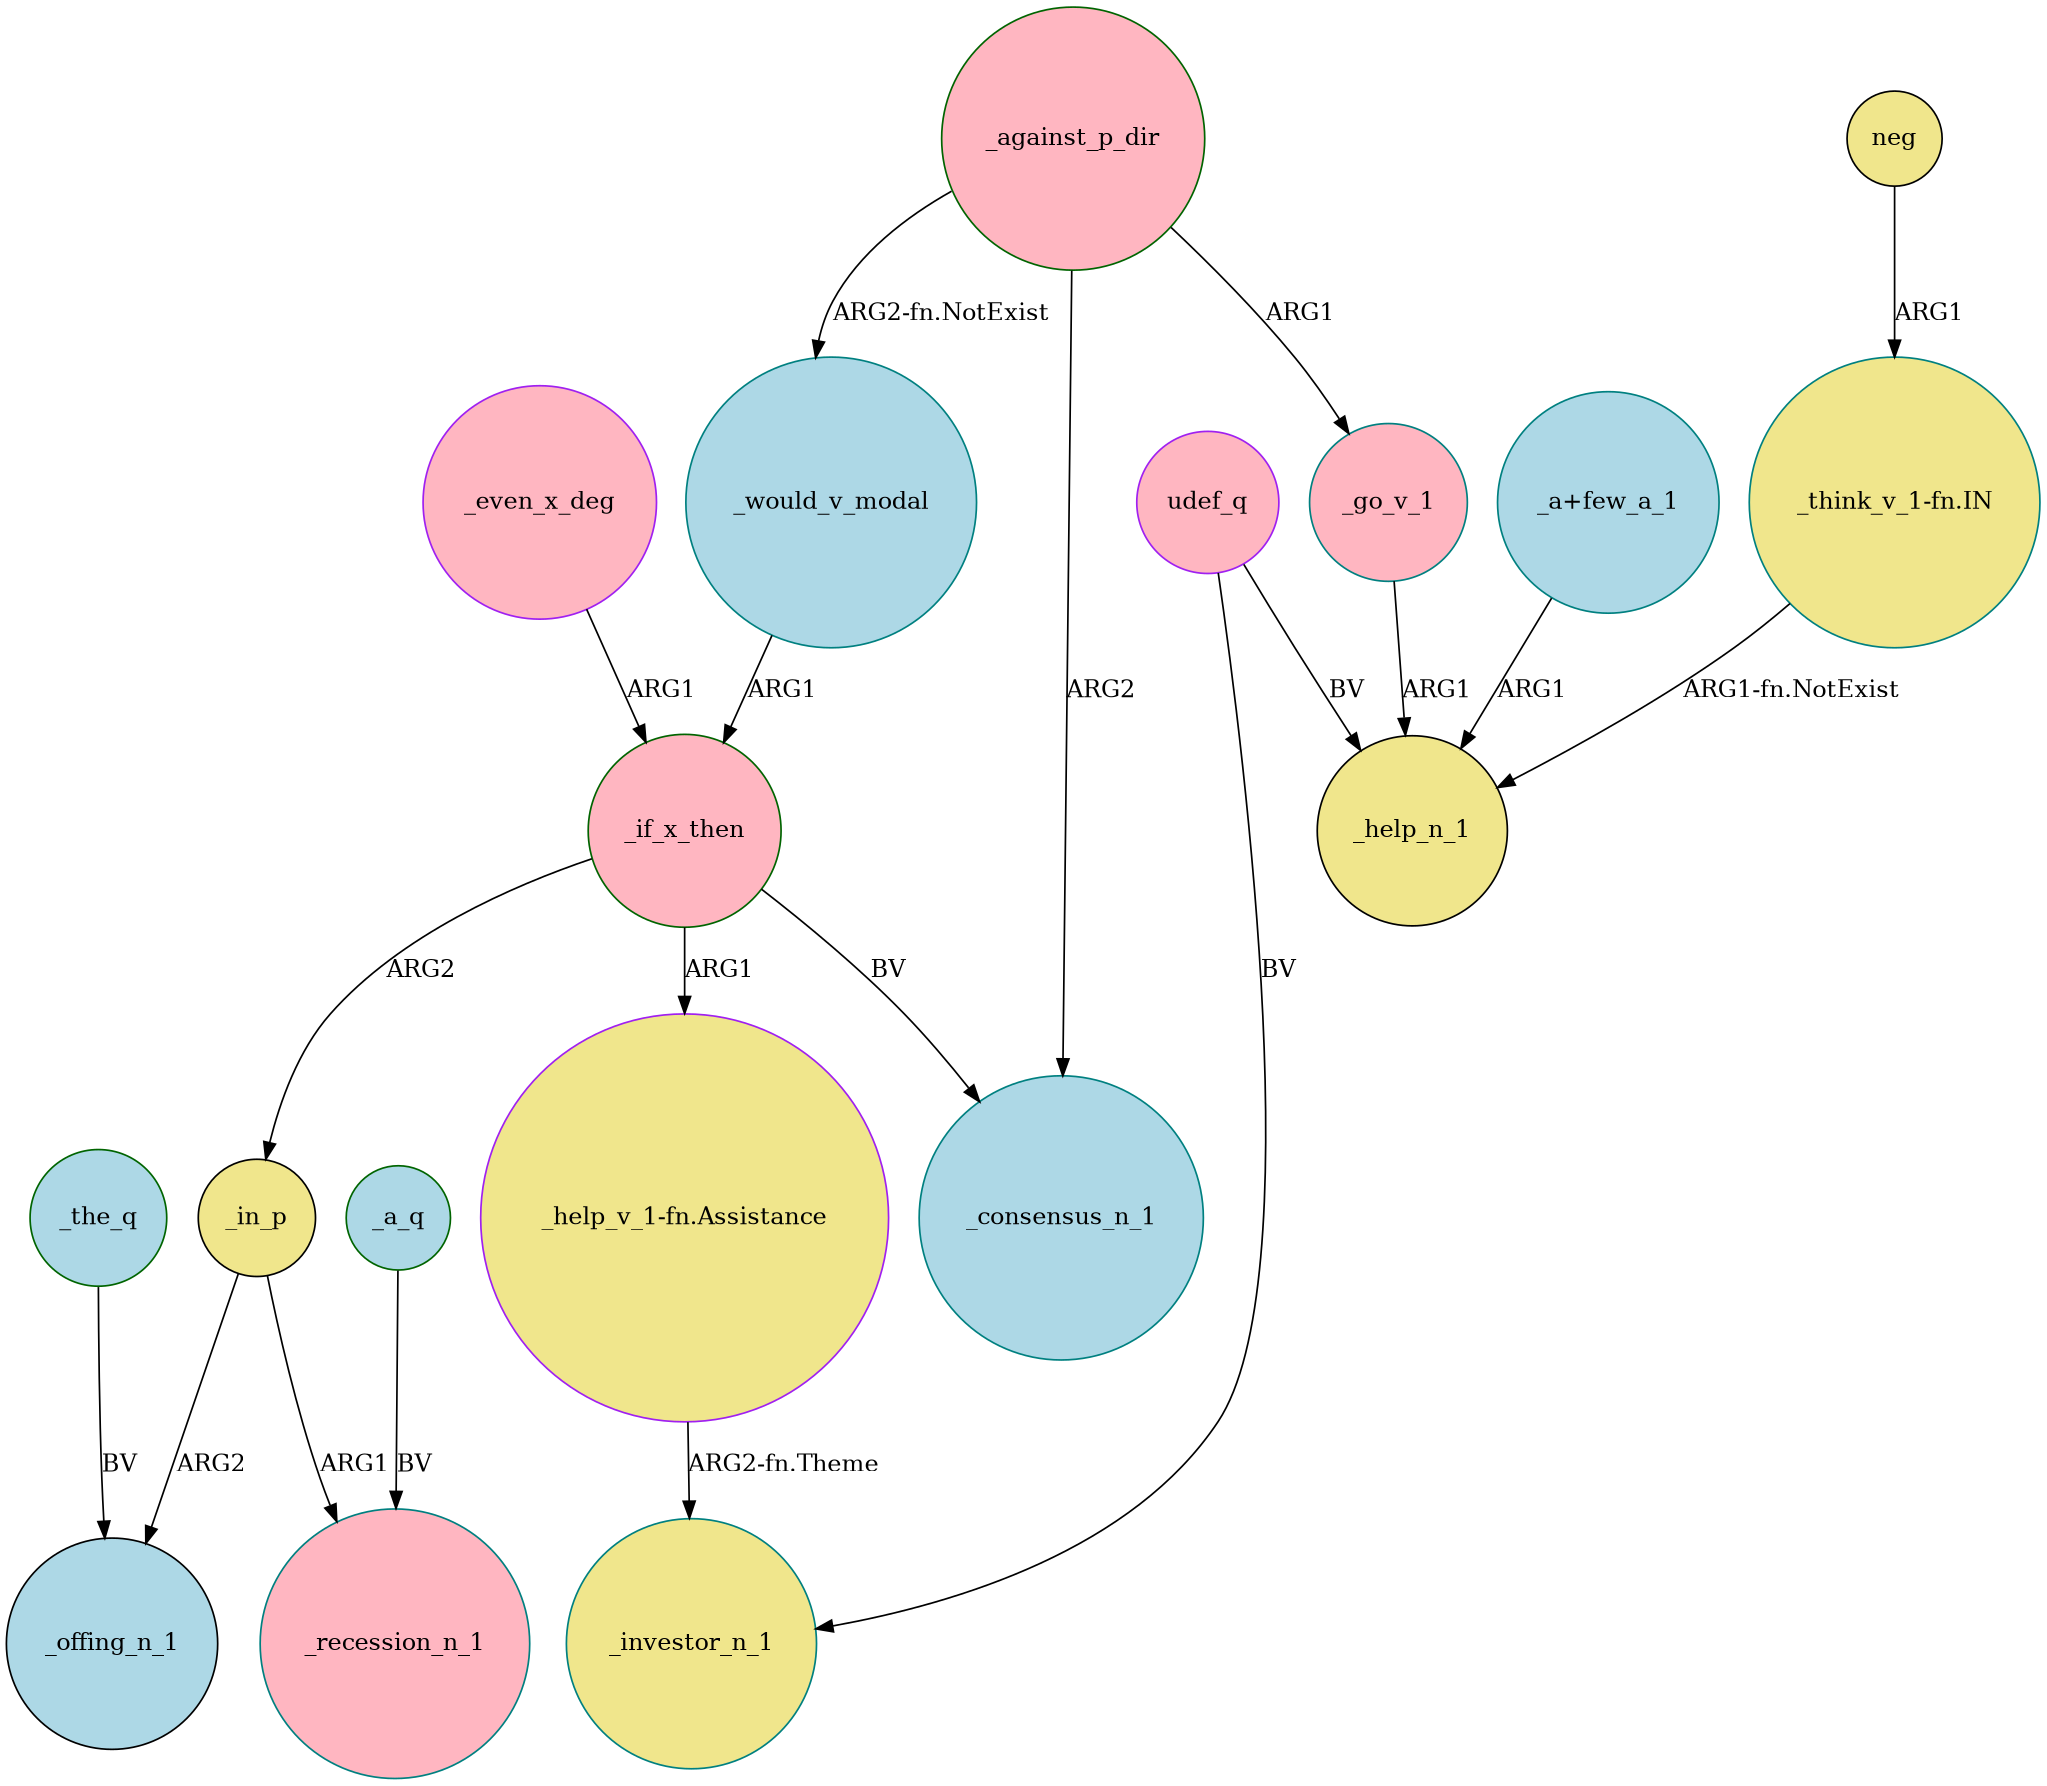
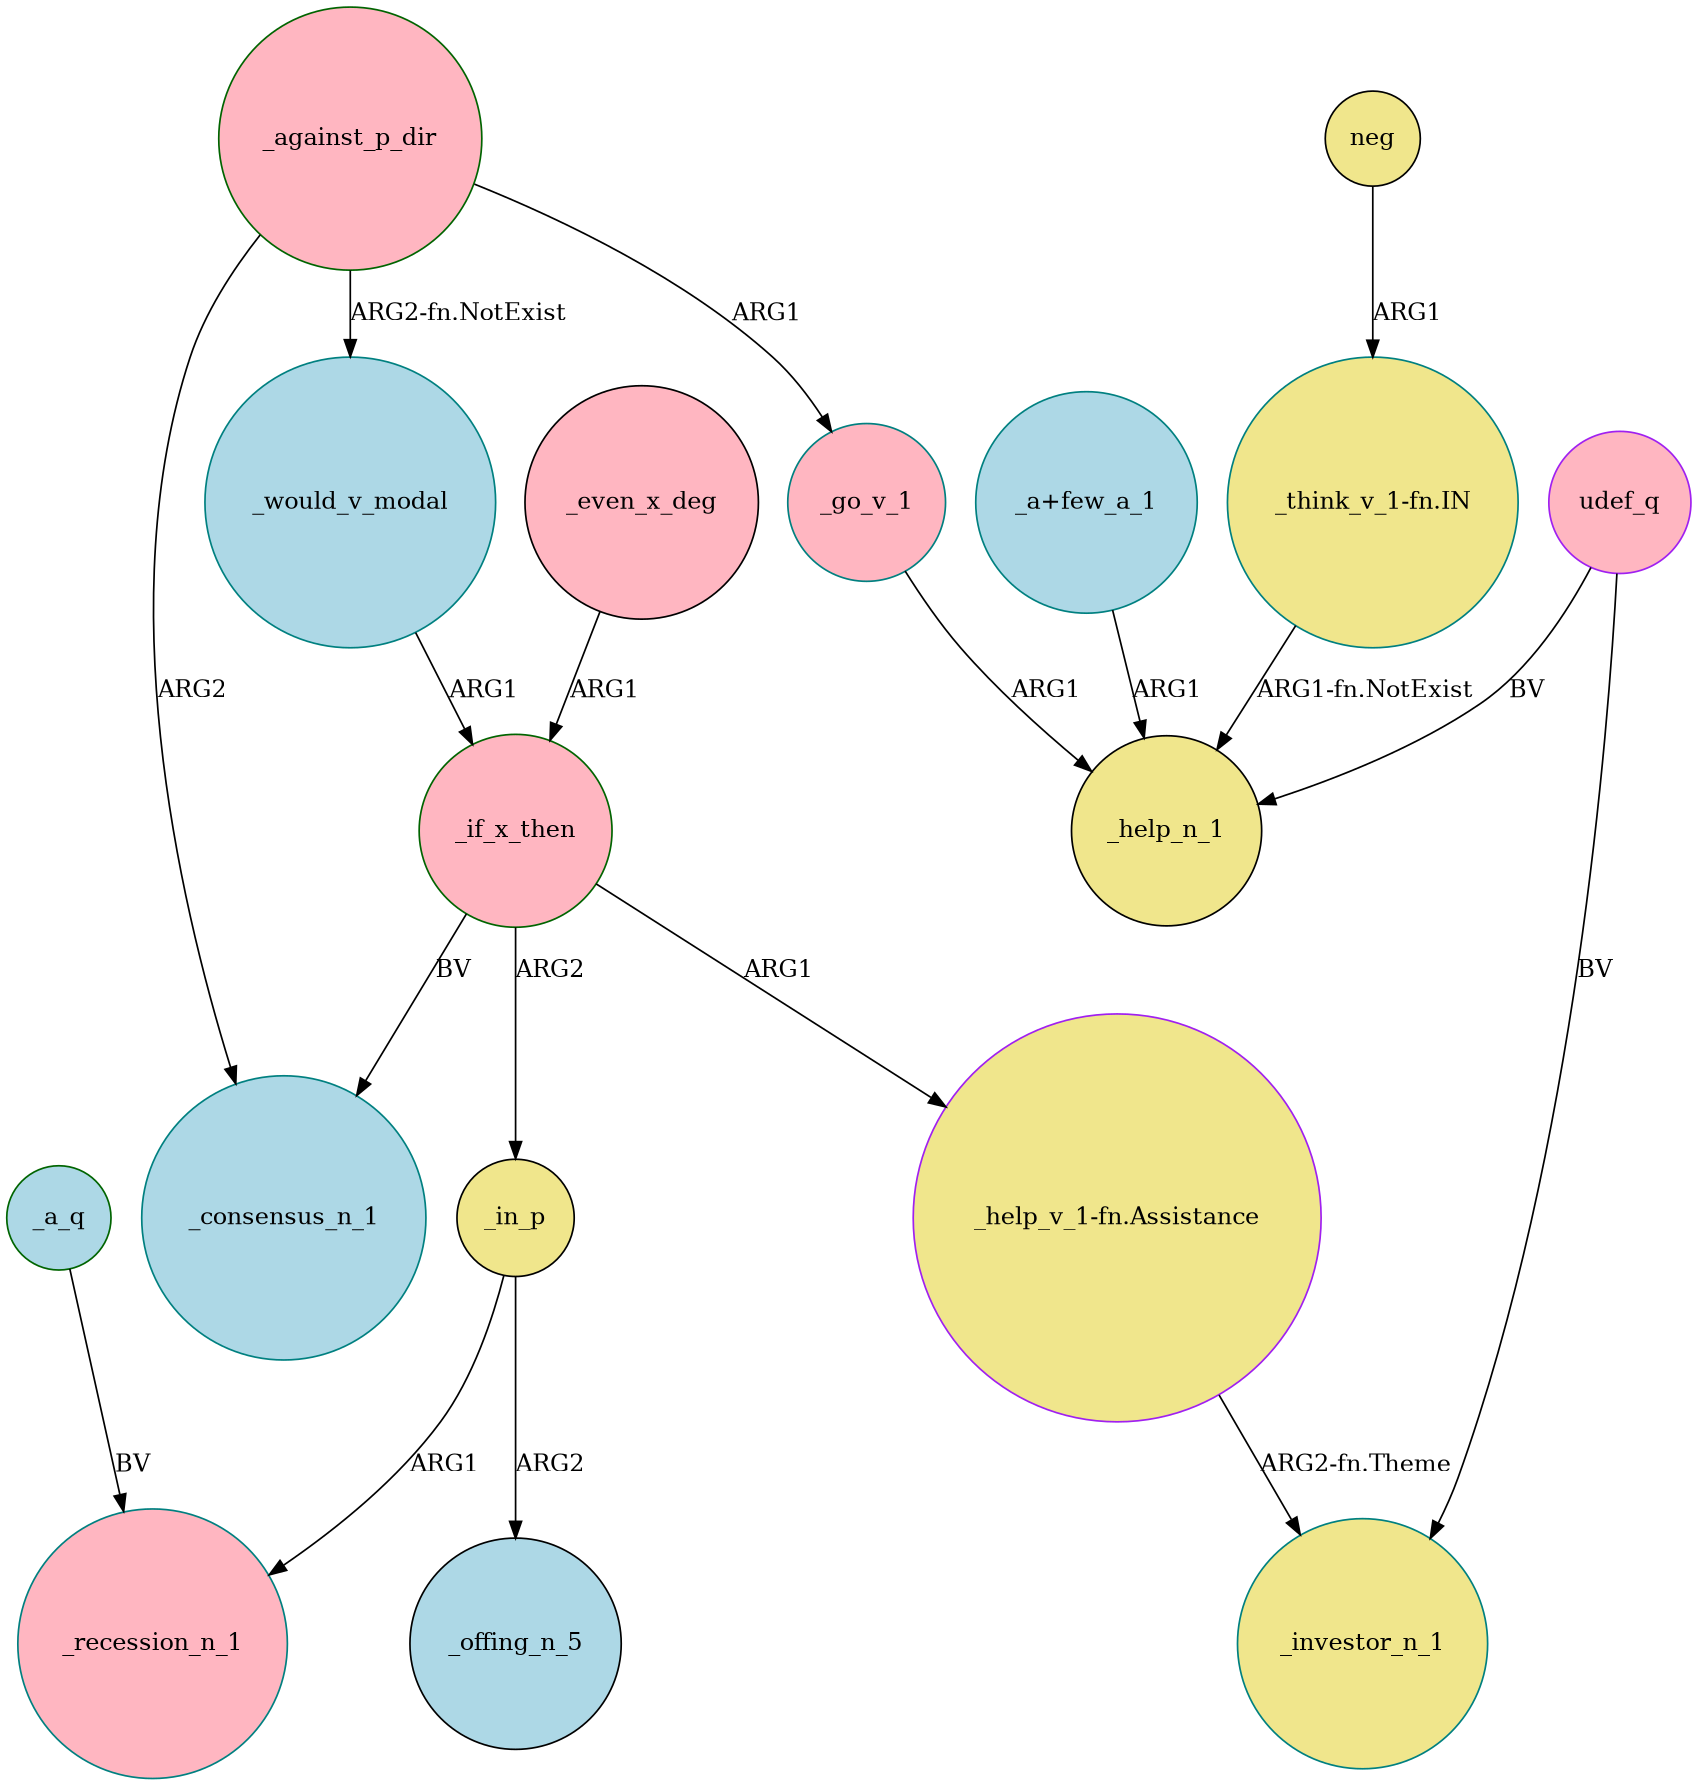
(540, 502) -> (642, 502)
(98, 1218) -> none
(112, 1644) -> (516, 1644)
